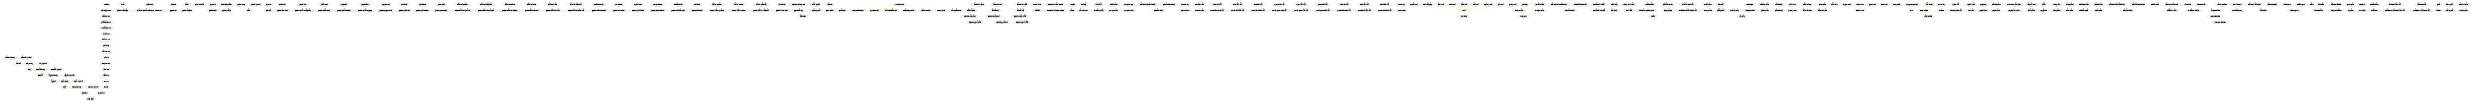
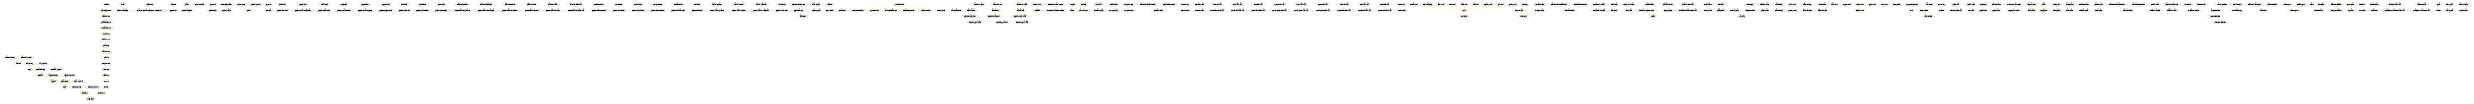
(249, 11) -> (249, 11)
none -> (2155, 11)
